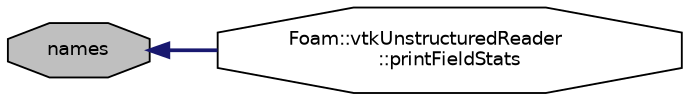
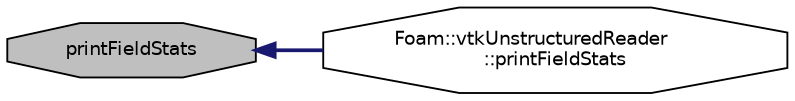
(79, 50) -> (132, 50)
